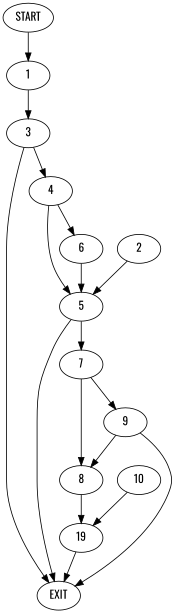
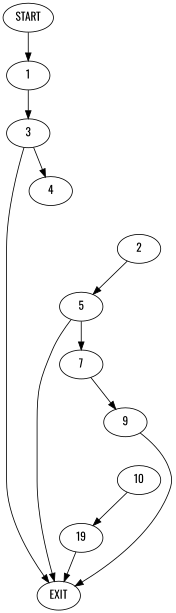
(49, 248) -> none
(81, 249) -> none
(81, 480) -> none
